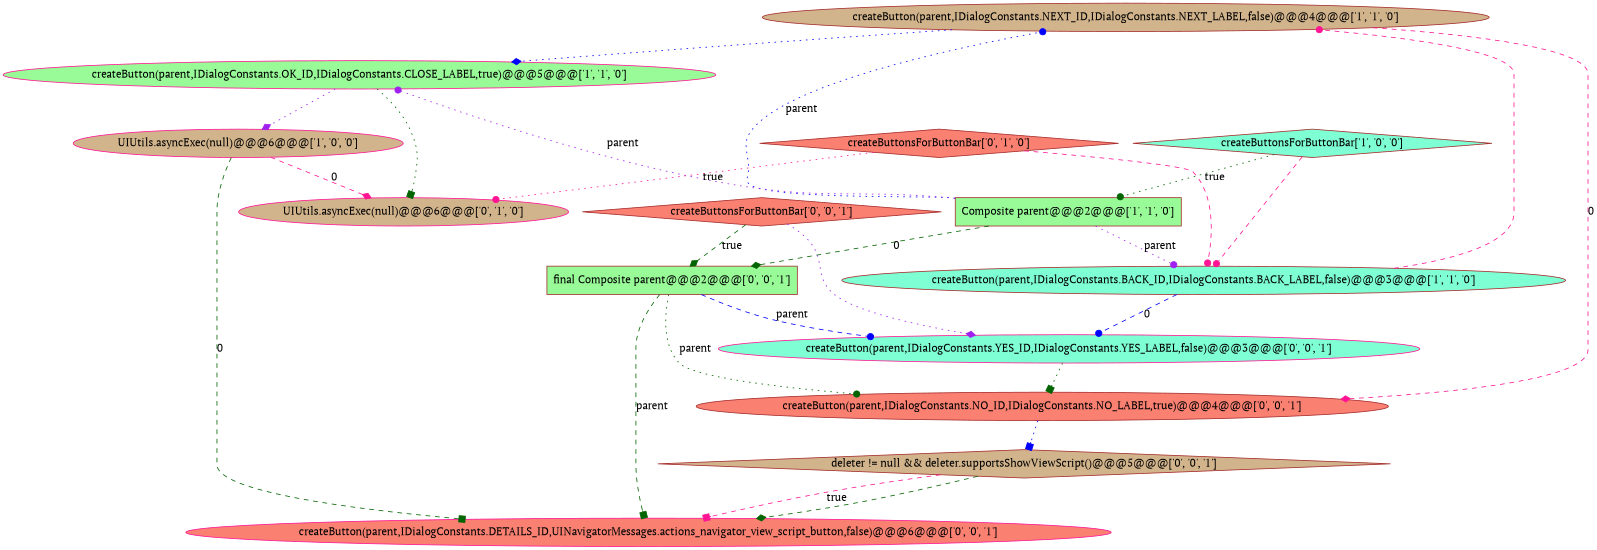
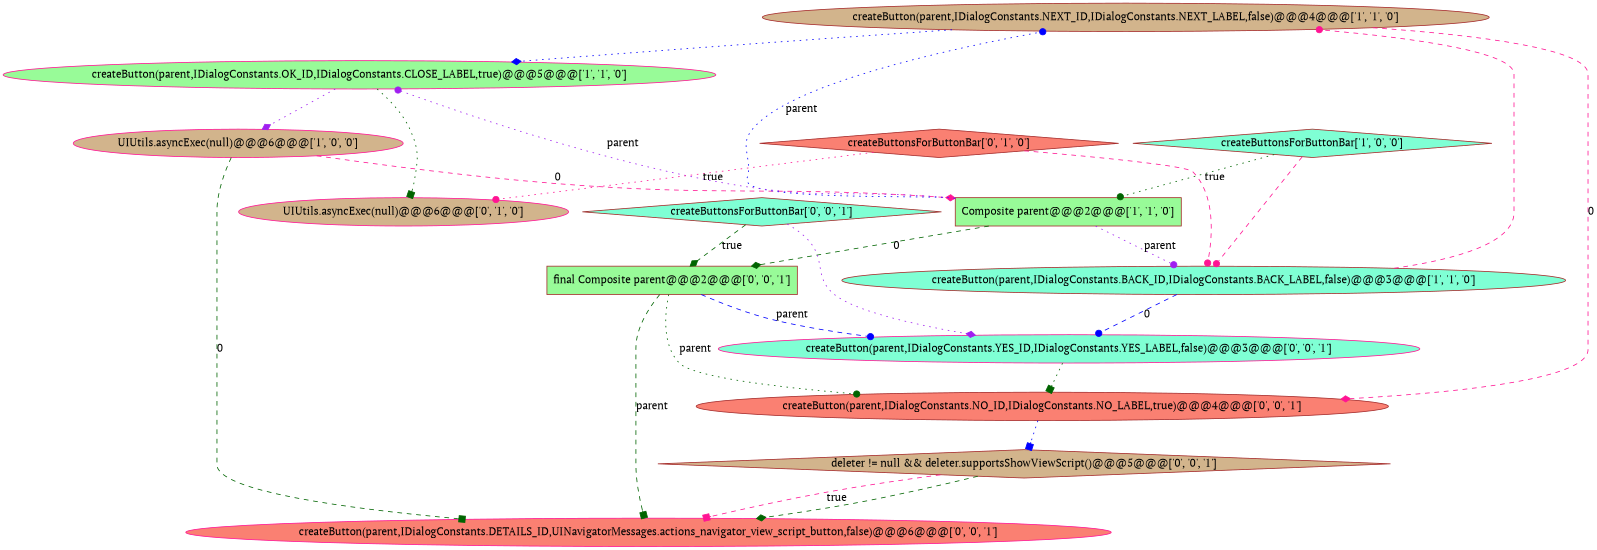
(317, 176) -> (630, 188)
(762, 212) -> (762, 212)
